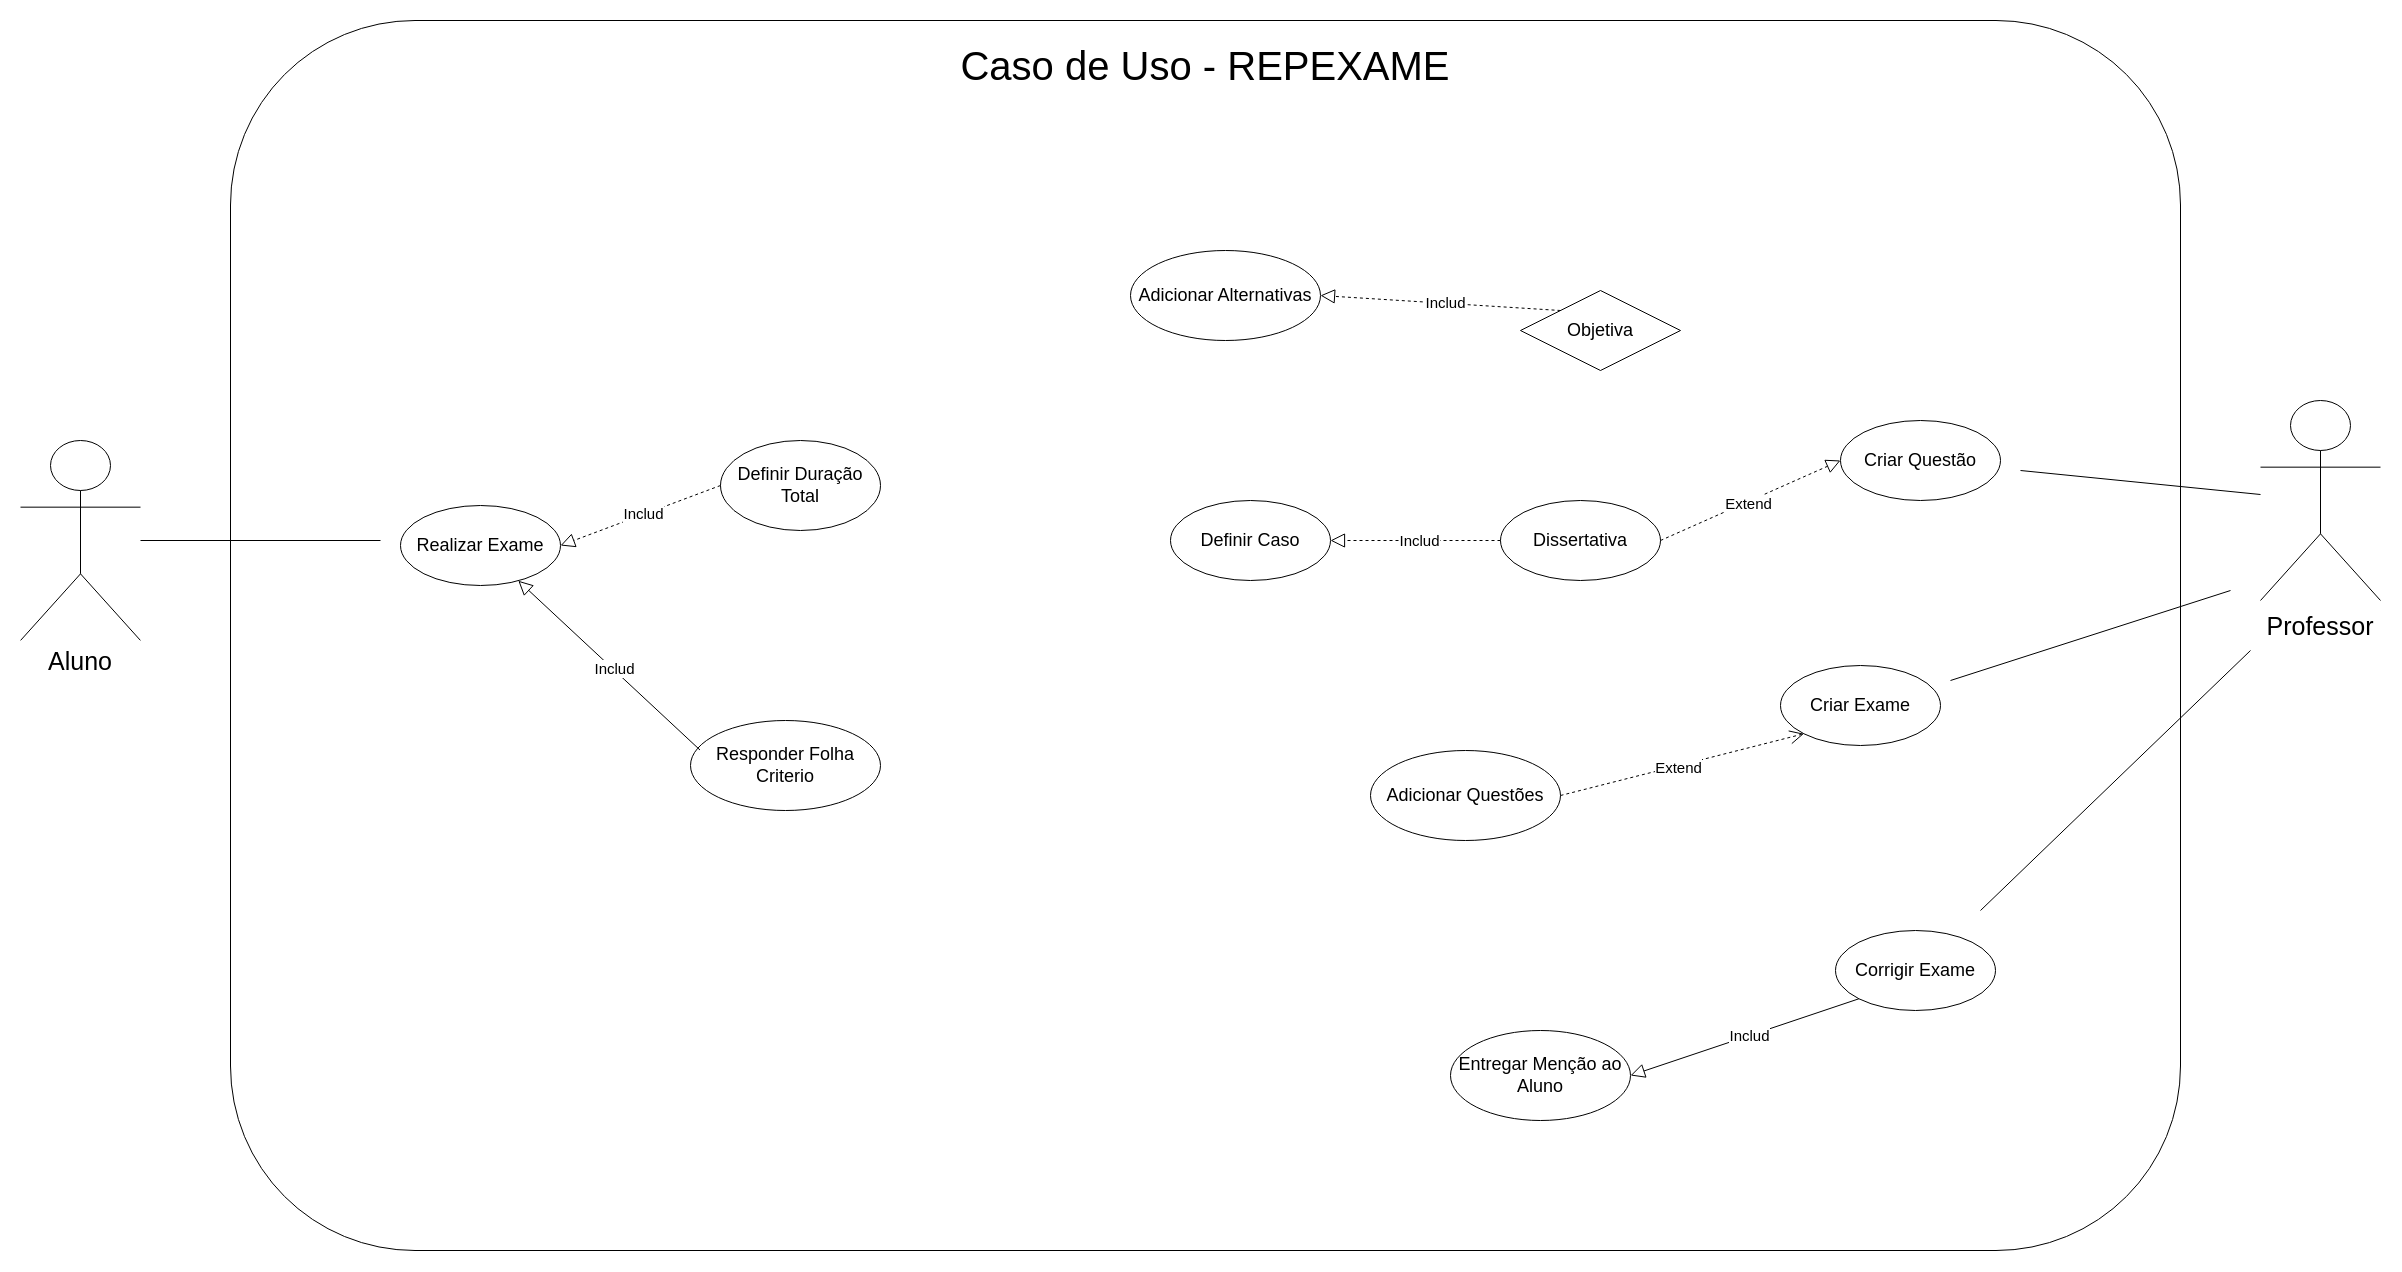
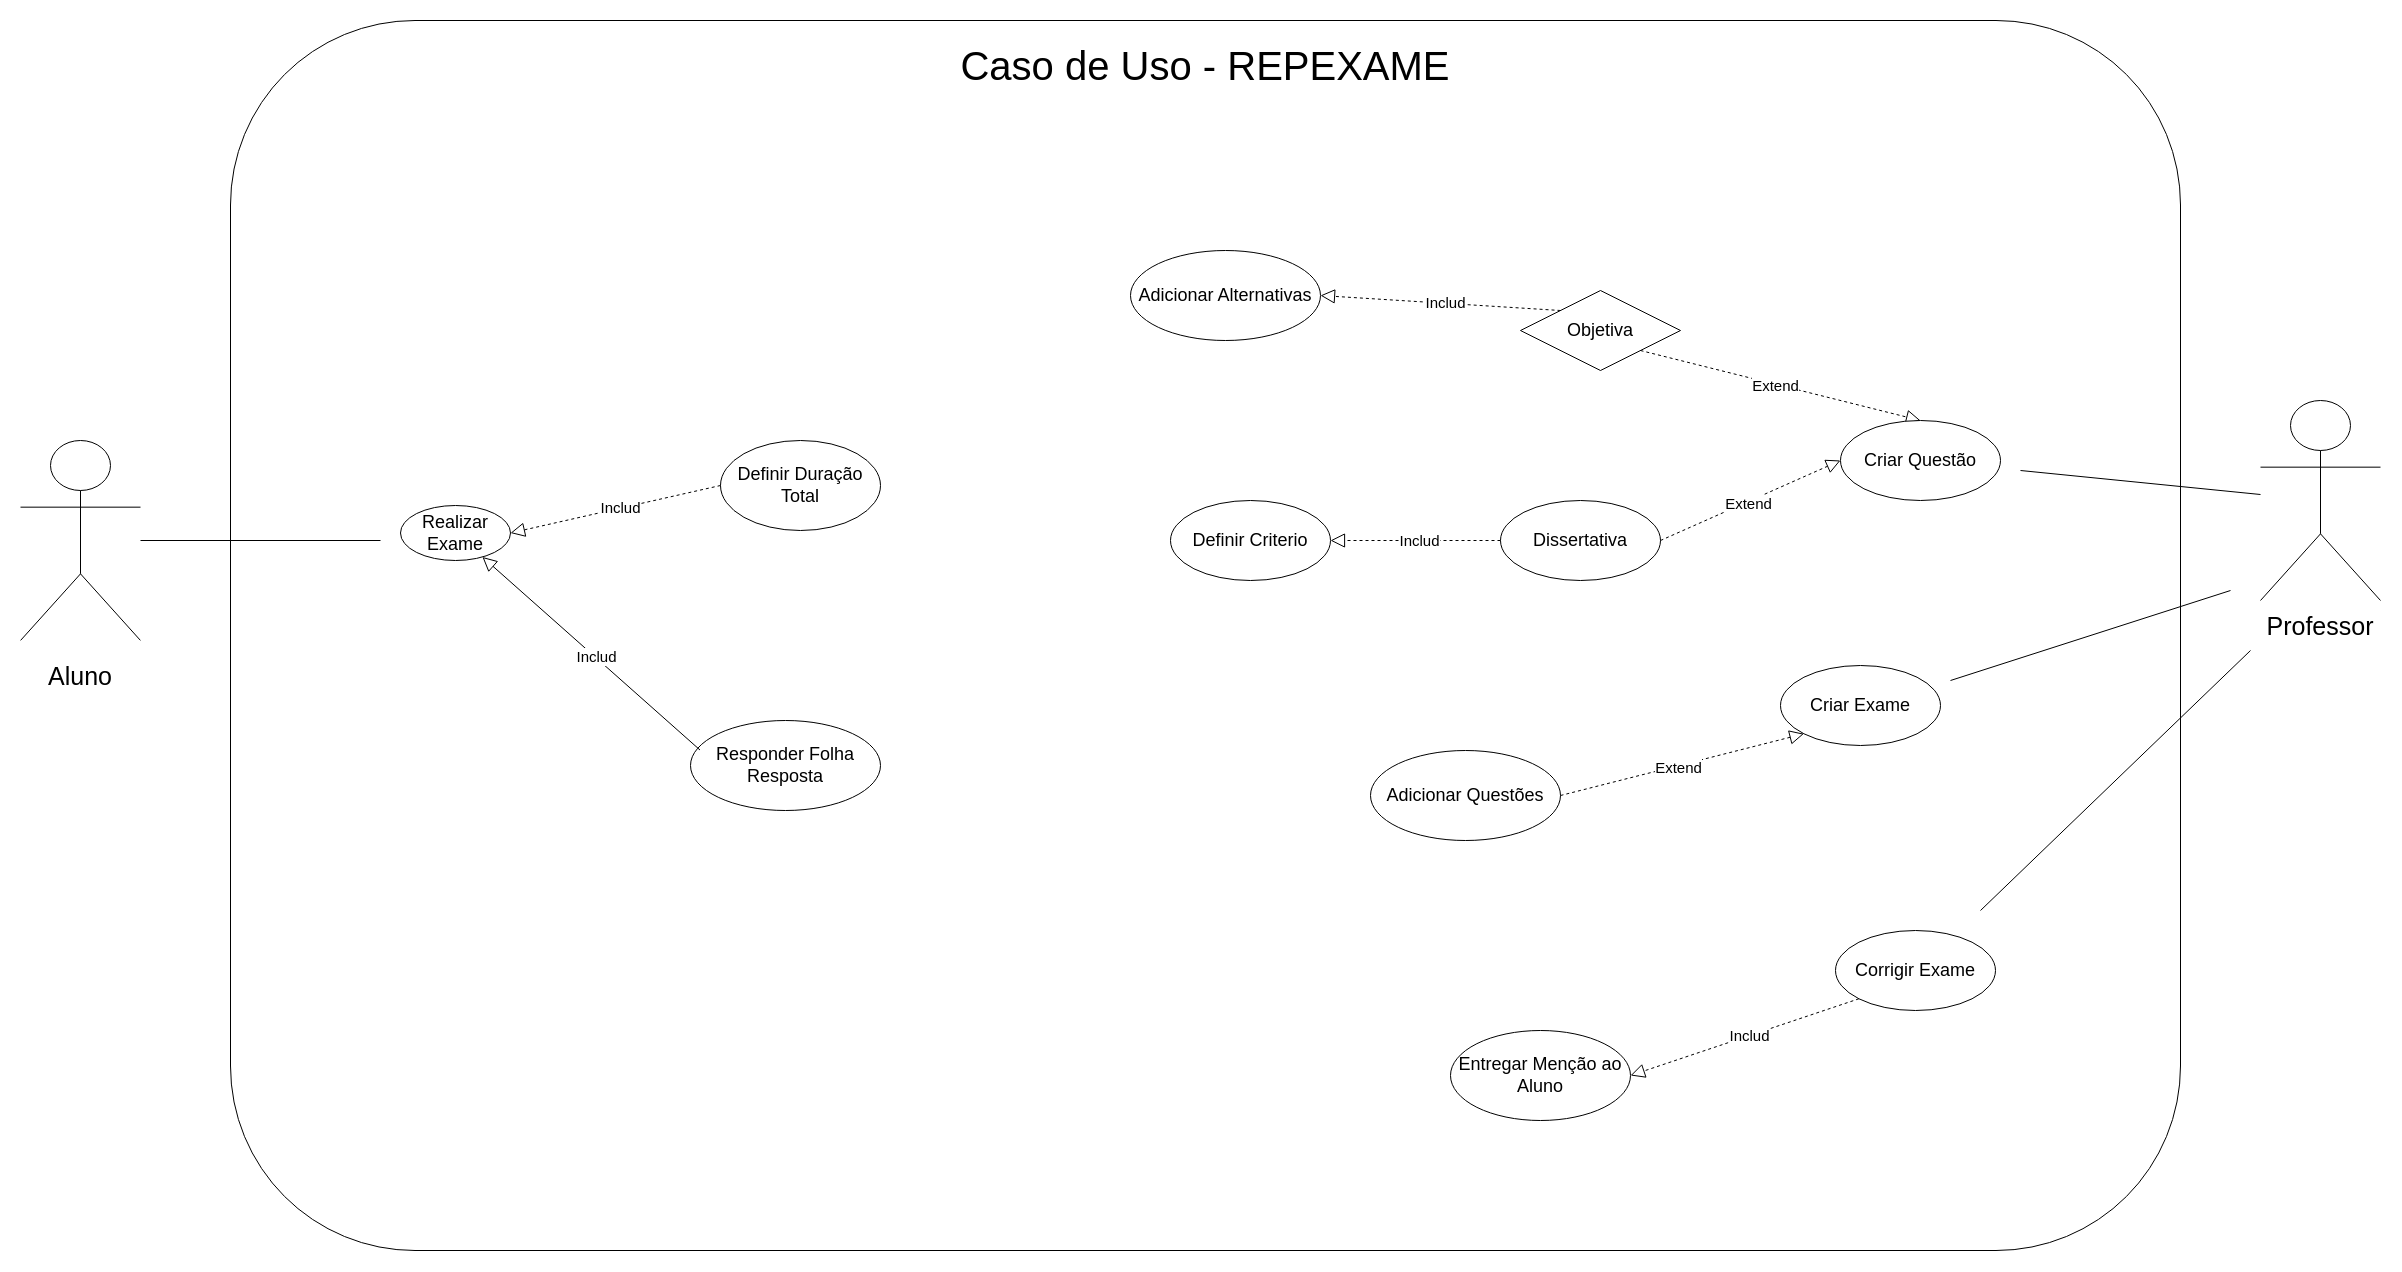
none -> (1774, 384)
(1251, 541) -> (1251, 541)
(481, 546) -> (456, 533)
(81, 661) -> (81, 676)
(1795, 736) -> (1789, 737)
(786, 766) -> (786, 766)
(1812, 1014) -> (1812, 1014)
